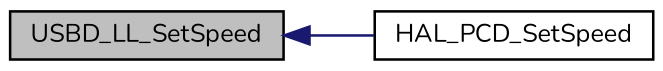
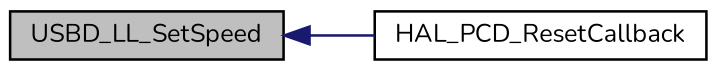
(514, 35) -> (541, 35)
